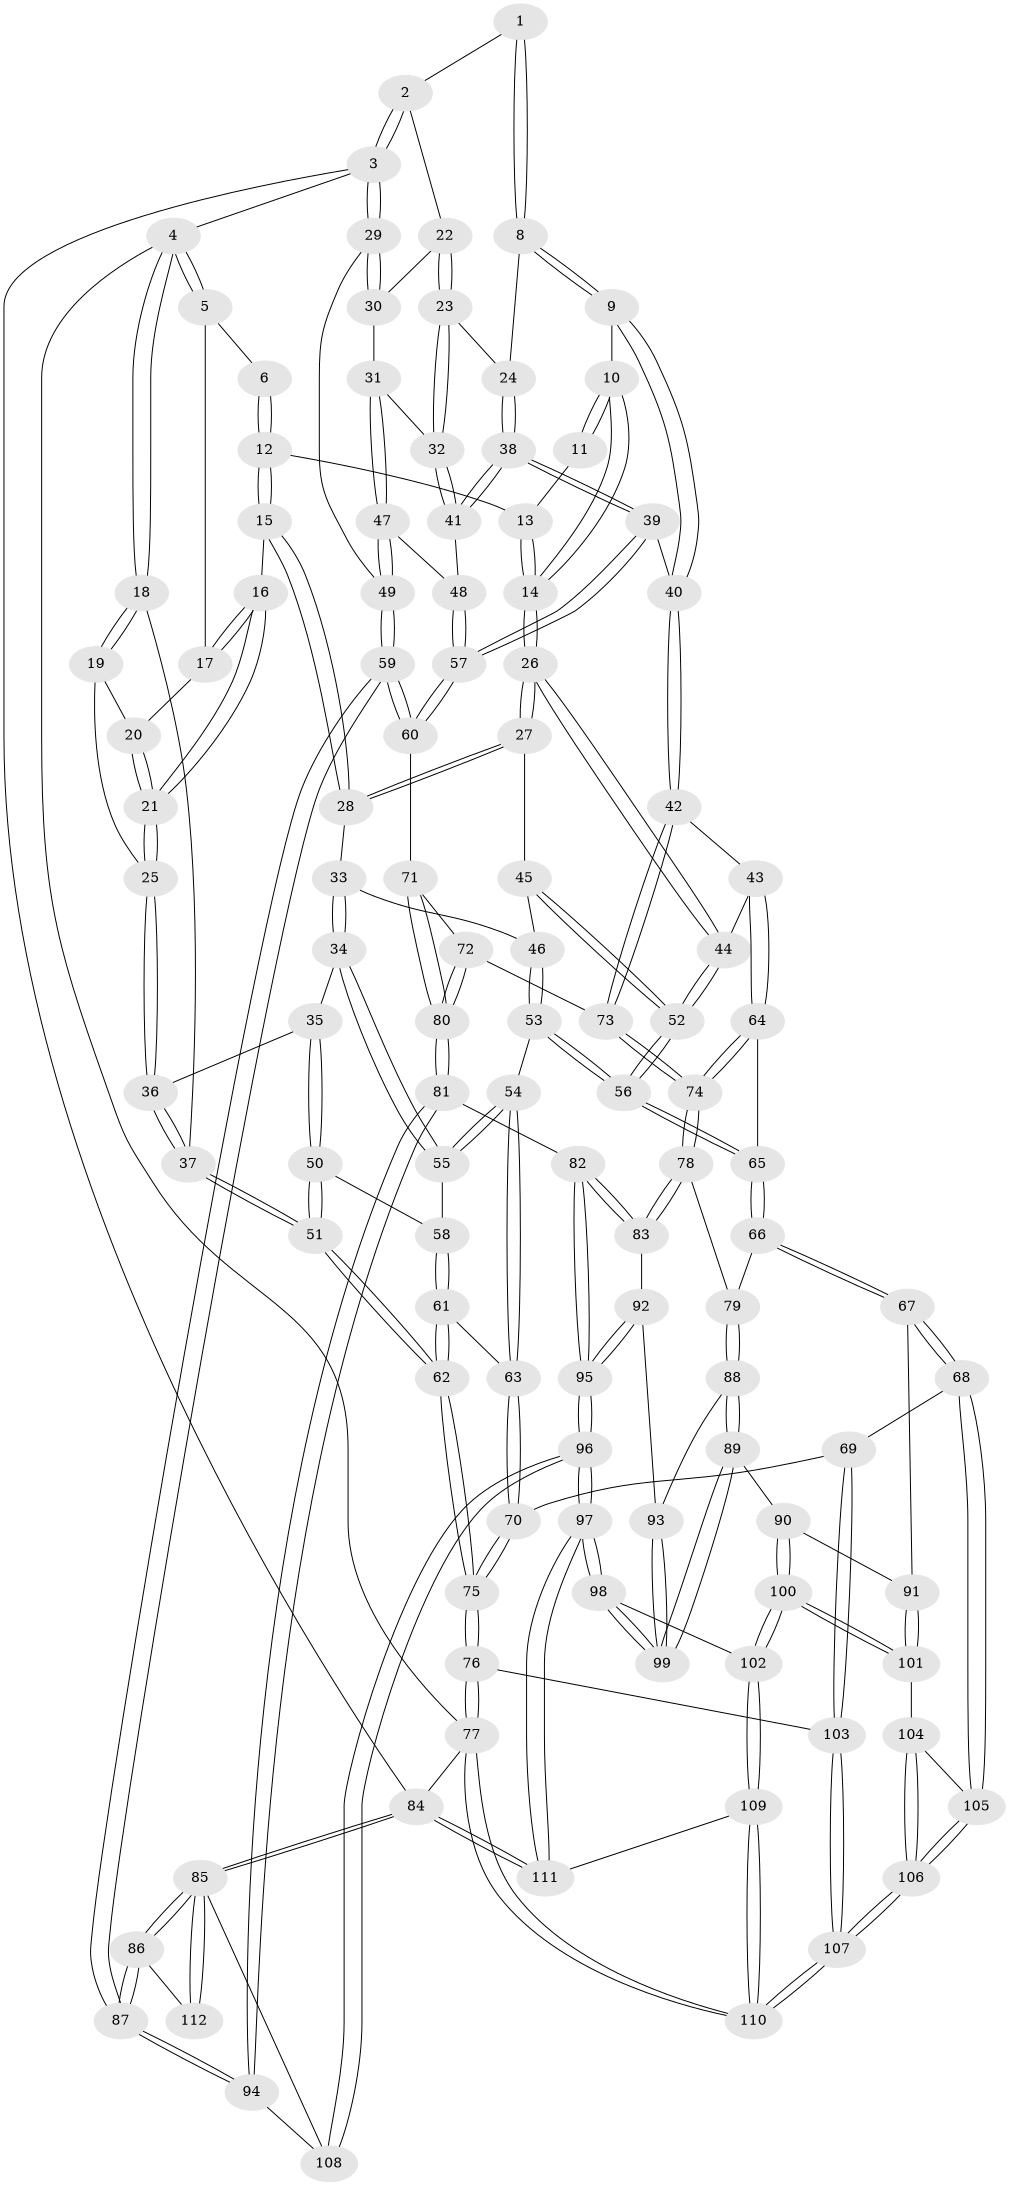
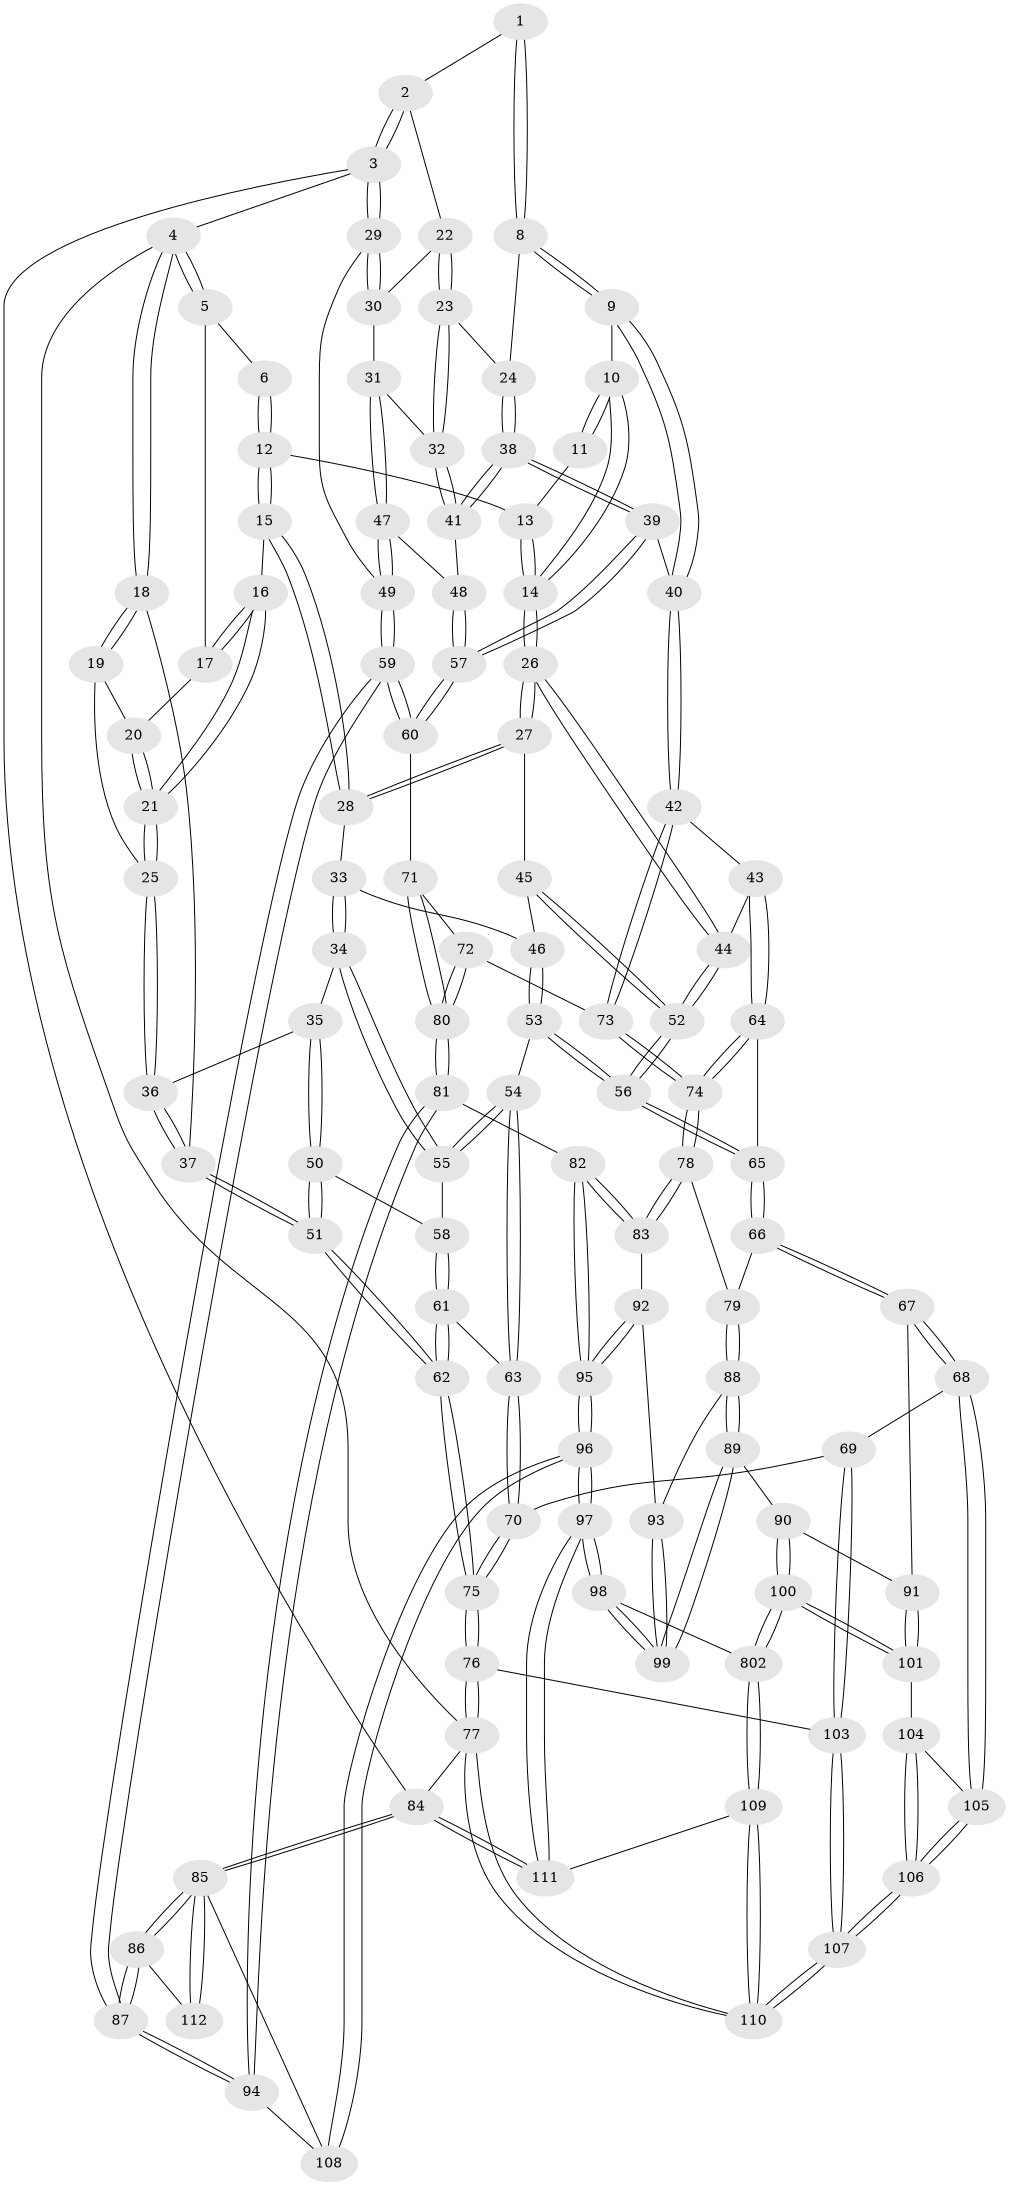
(754, 1664) -> (754, 1664)
